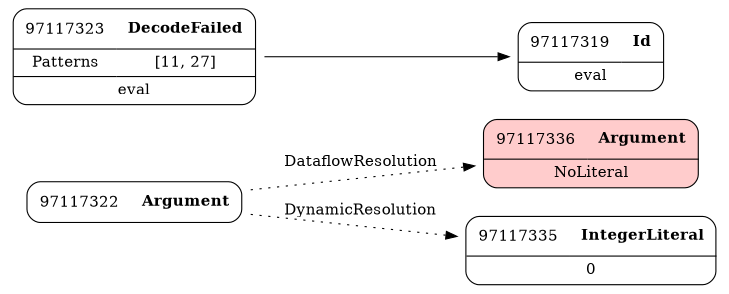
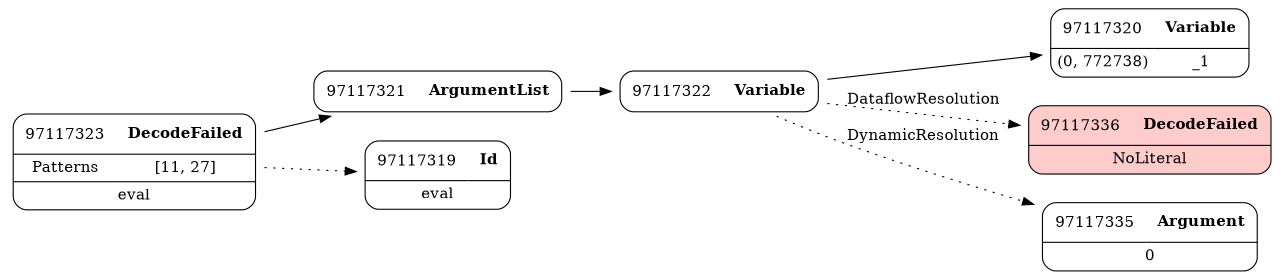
none -> (1150, 43)
(381, 57) -> (305, 169)
none -> (438, 91)
(643, 138) -> (1201, 124)
(186, 201) -> (770, 90)
(643, 235) -> (1202, 221)
